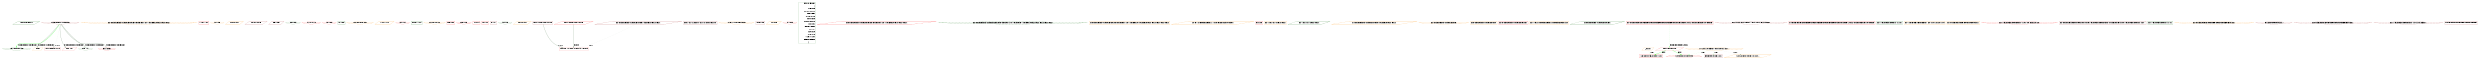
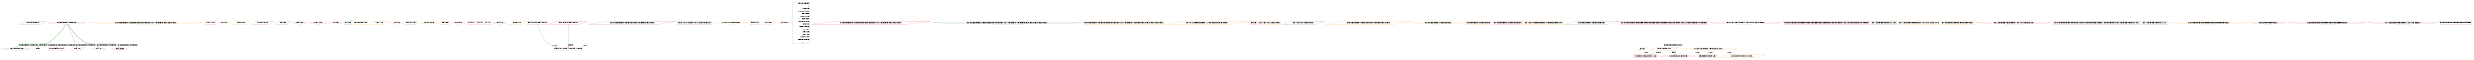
(360, 23) -> (361, 23)
(57, 45) -> (66, 45)
(1664, 53) -> (1658, 53)
